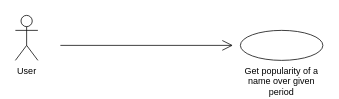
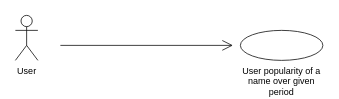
(282, 82) -> (282, 82)
